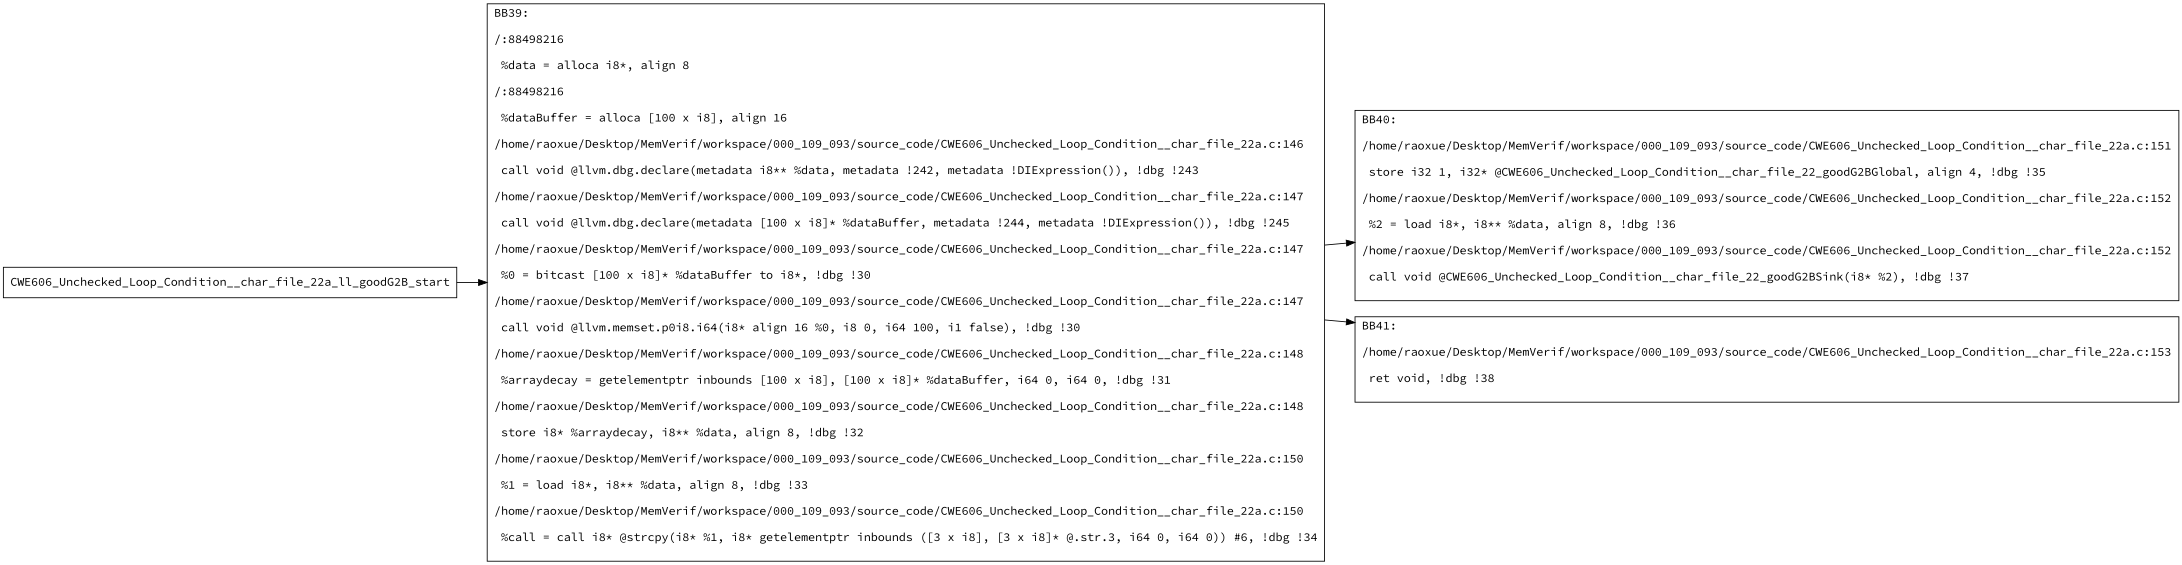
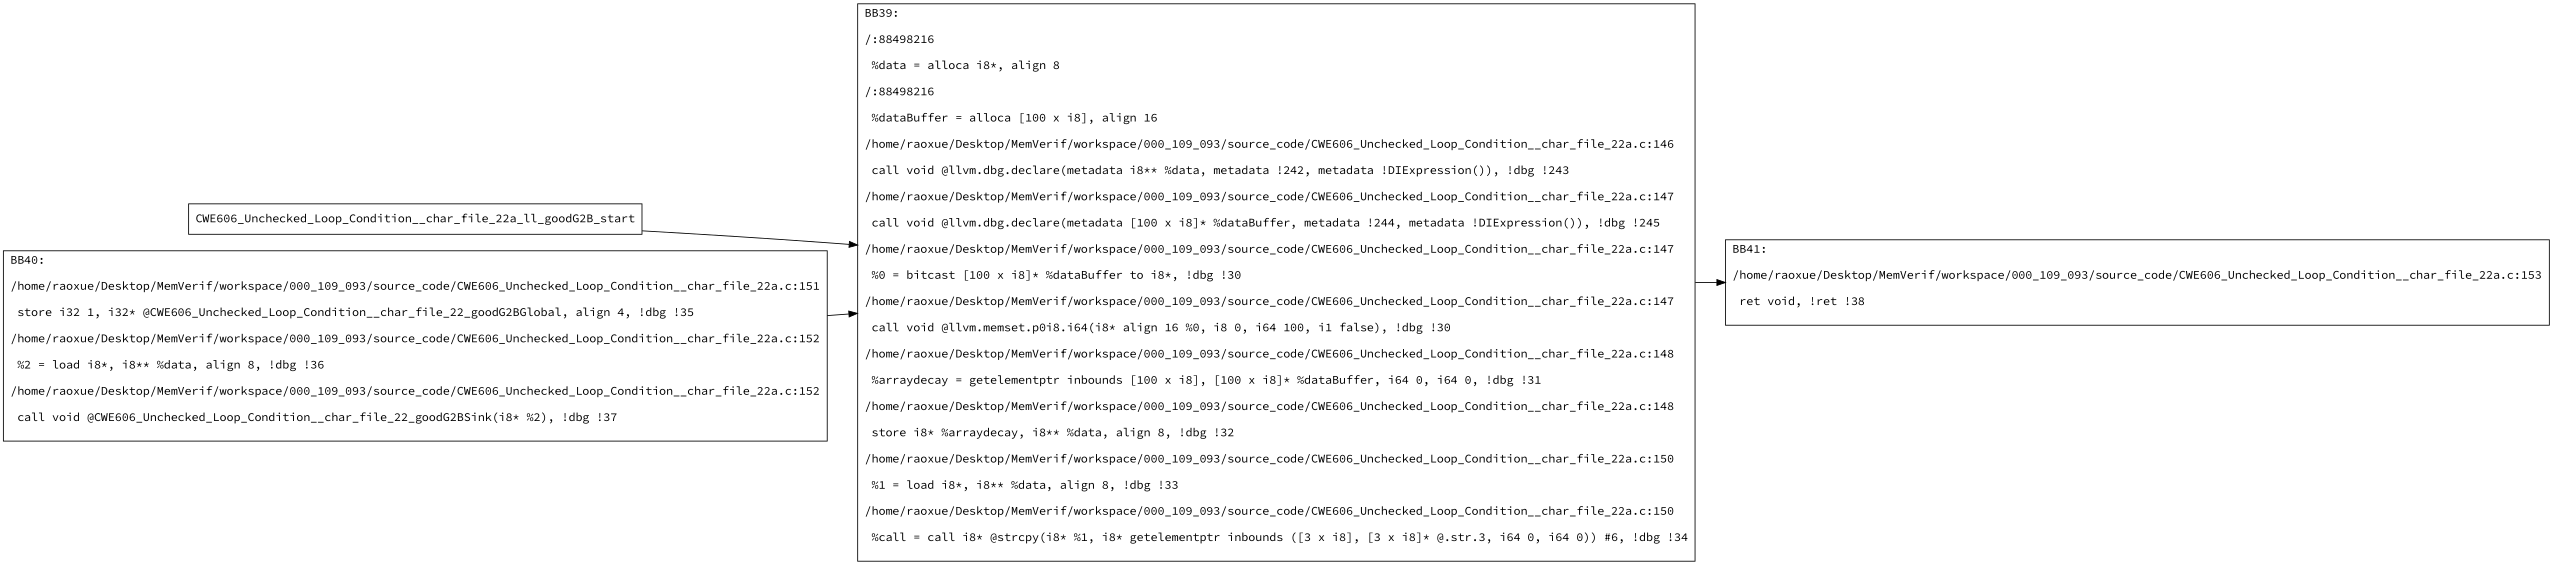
(1336, 244) -> (838, 315)
(1428, 379) -> (1799, 302)
